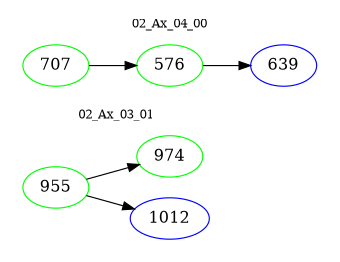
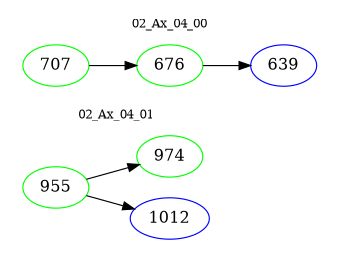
(170, 66) -> (170, 66)
(116, 116) -> (116, 116)
